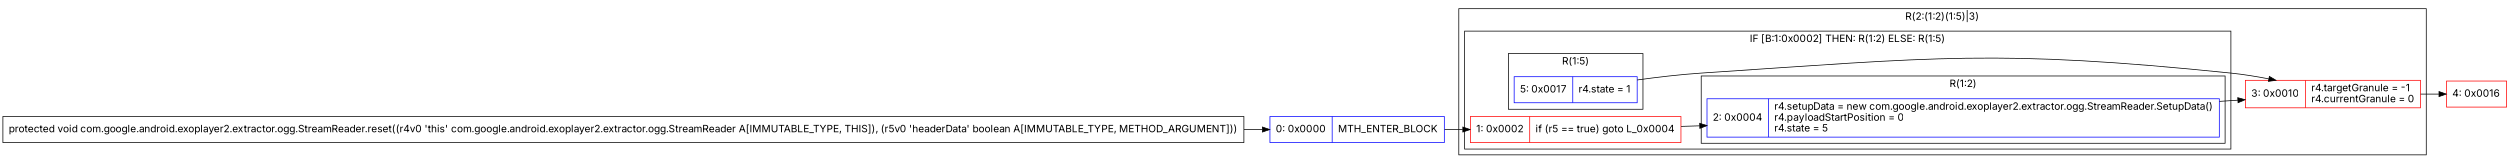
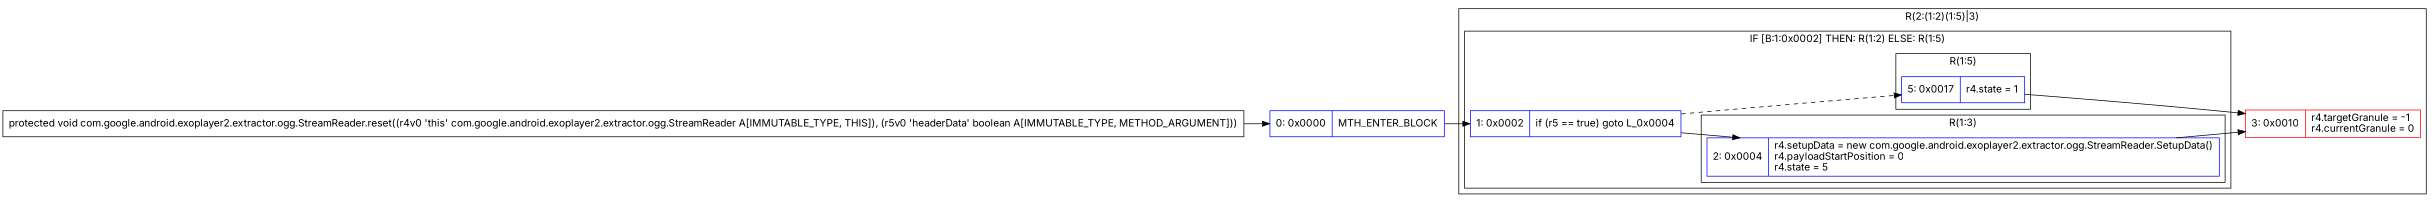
(1963, 84) -> (1963, 123)
(2477, 94) -> none
none -> (1788, 105)
(1576, 130) -> (1576, 124)
